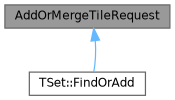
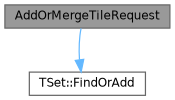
(95, 56) -> (79, 44)
